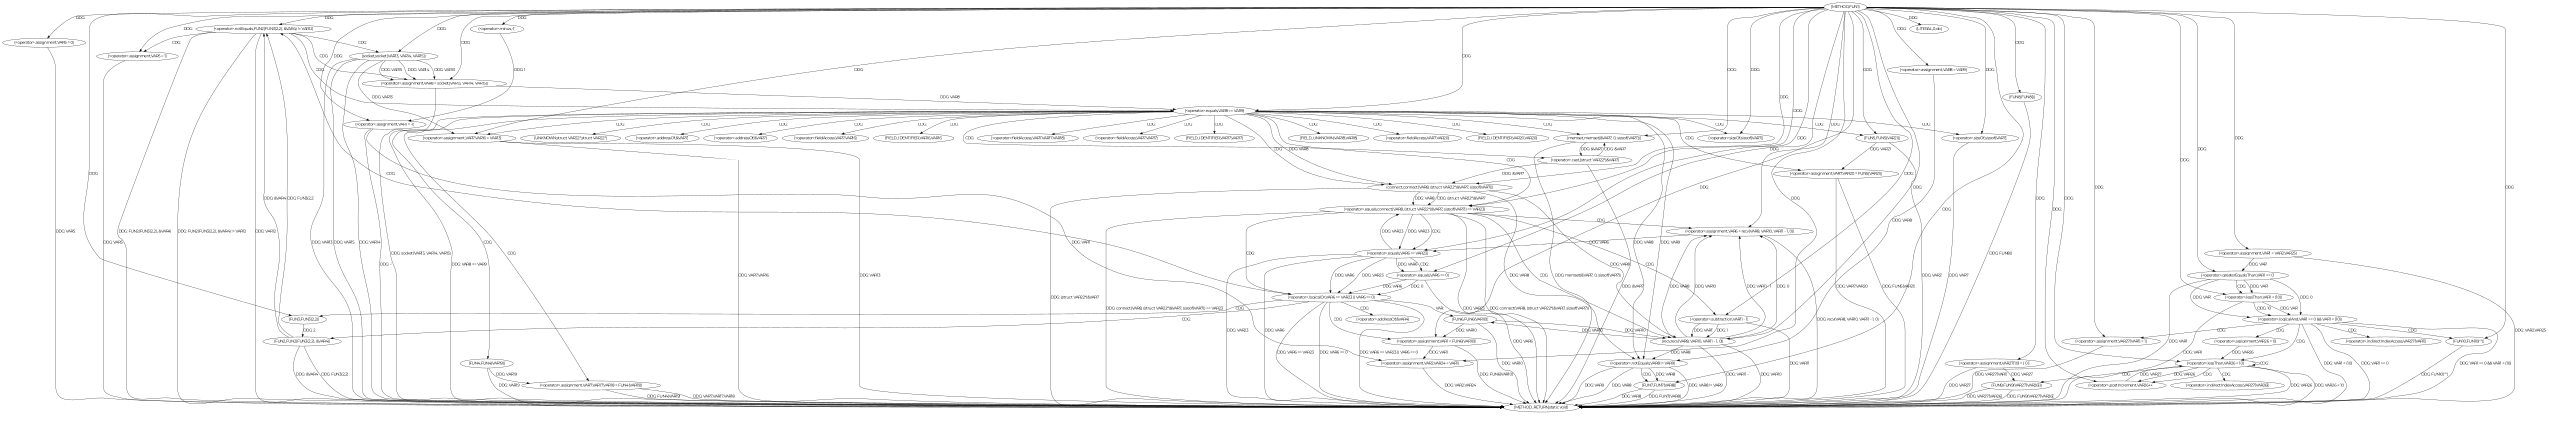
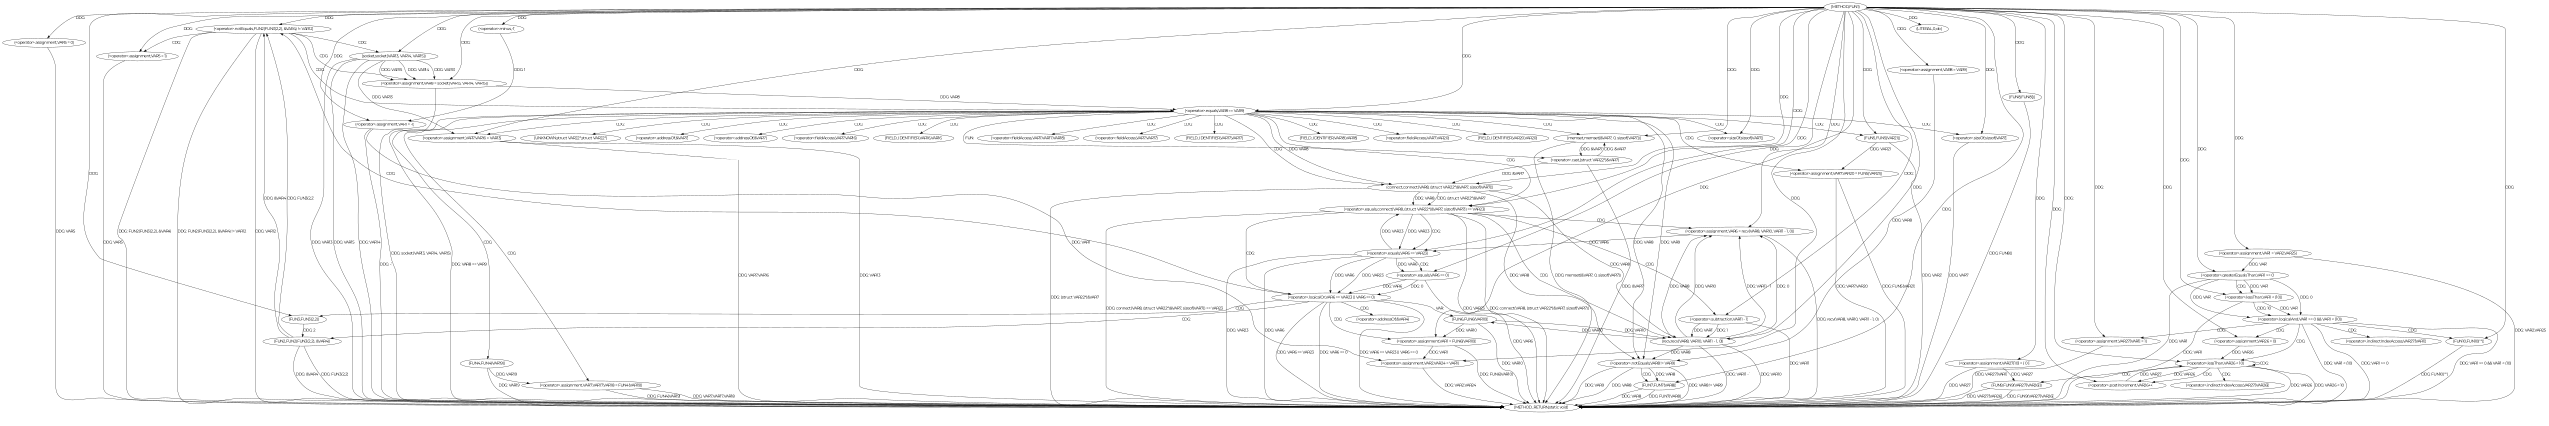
none -> (2163, 51)
(970, 138) -> (970, 138)
(1328, 138) -> (1328, 138)
